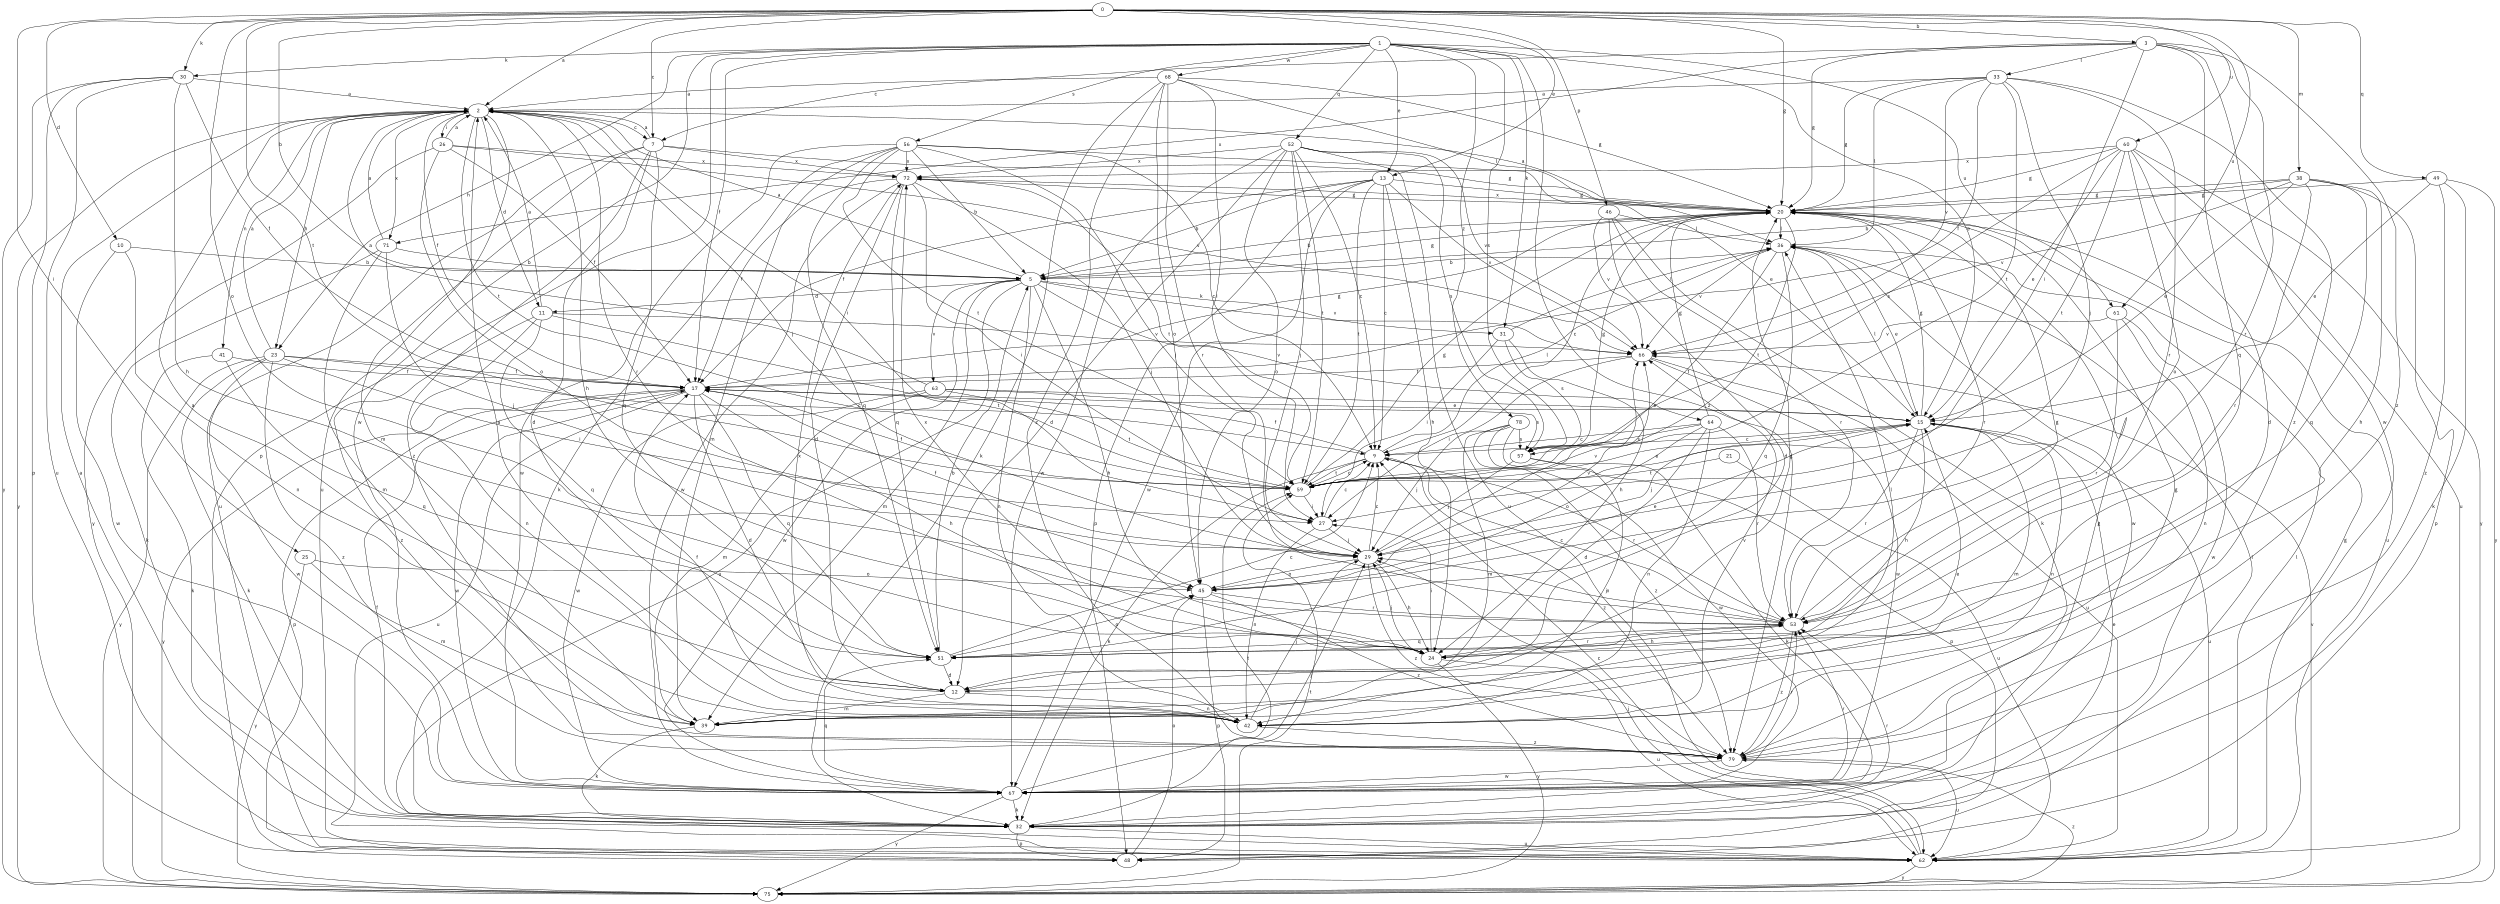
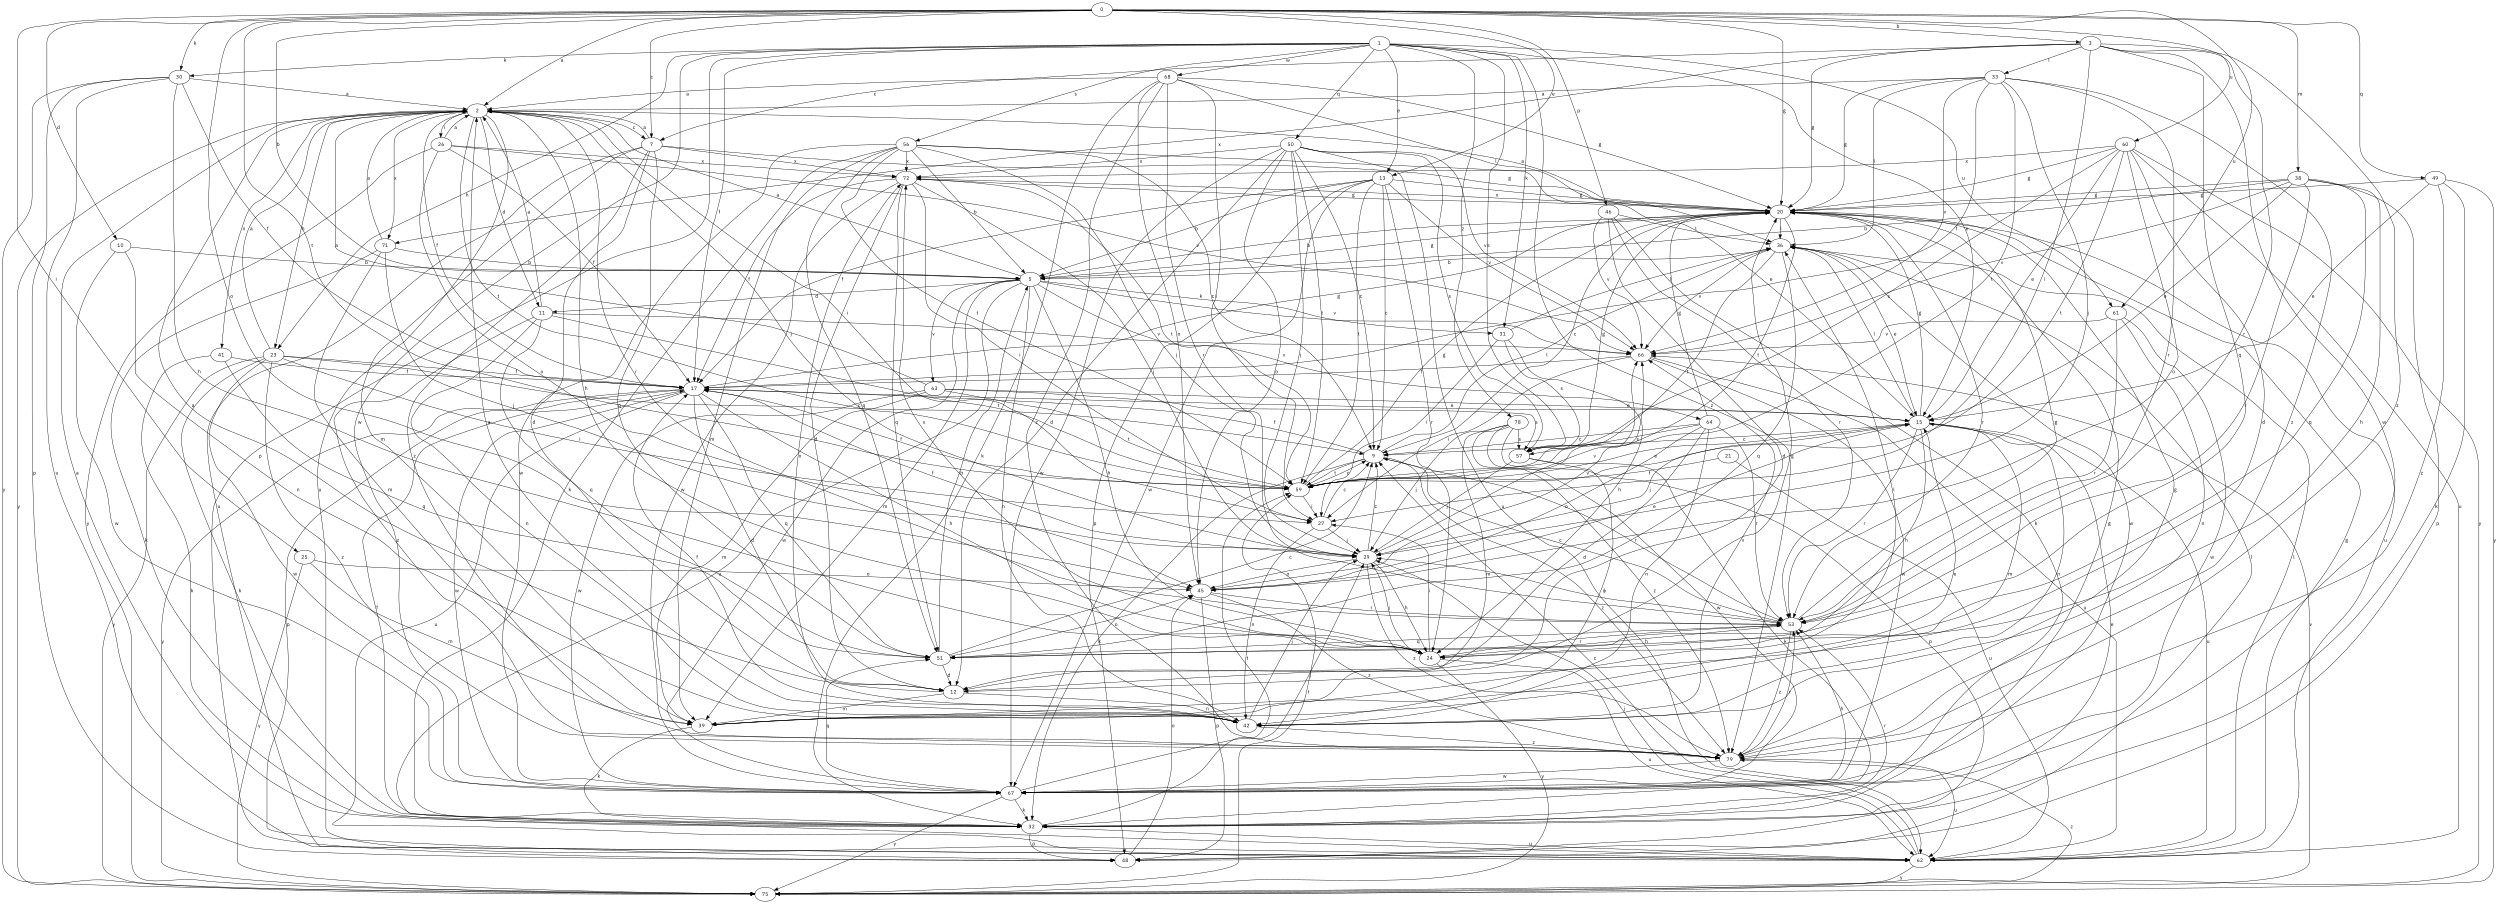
(1291, 145) -> (1291, 145)
(1433, 422) -> (1432, 422)
(819, 545) -> (822, 547)
(1844, 709) -> (1842, 709)
